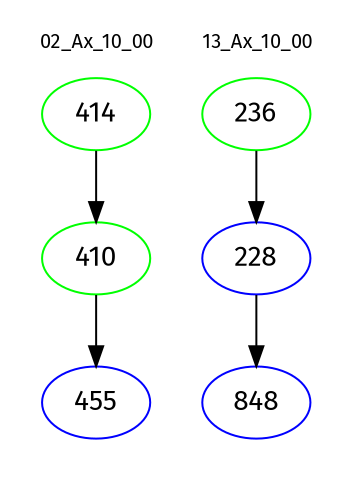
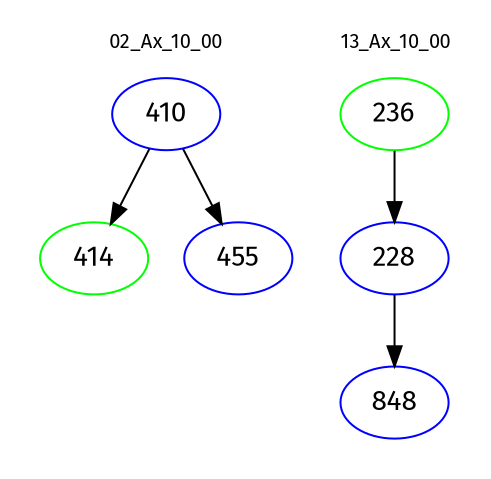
(96, 176) -> (135, 177)
(96, 258) -> (166, 114)
